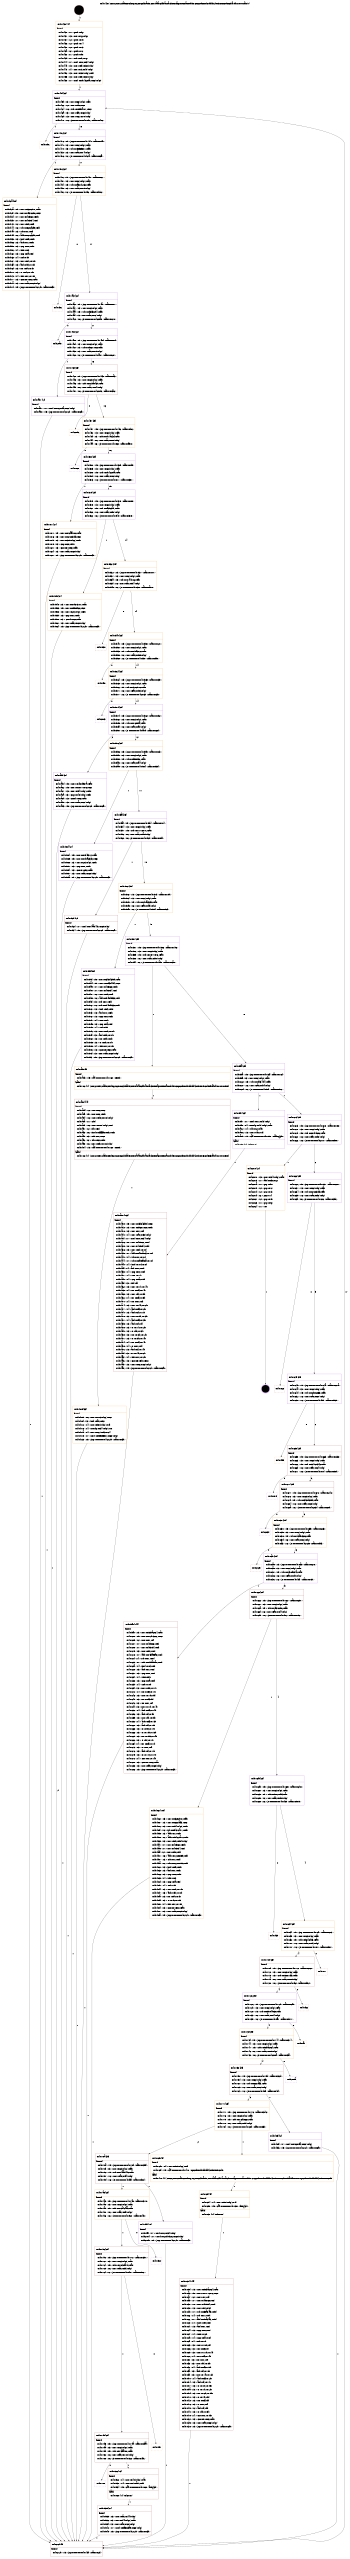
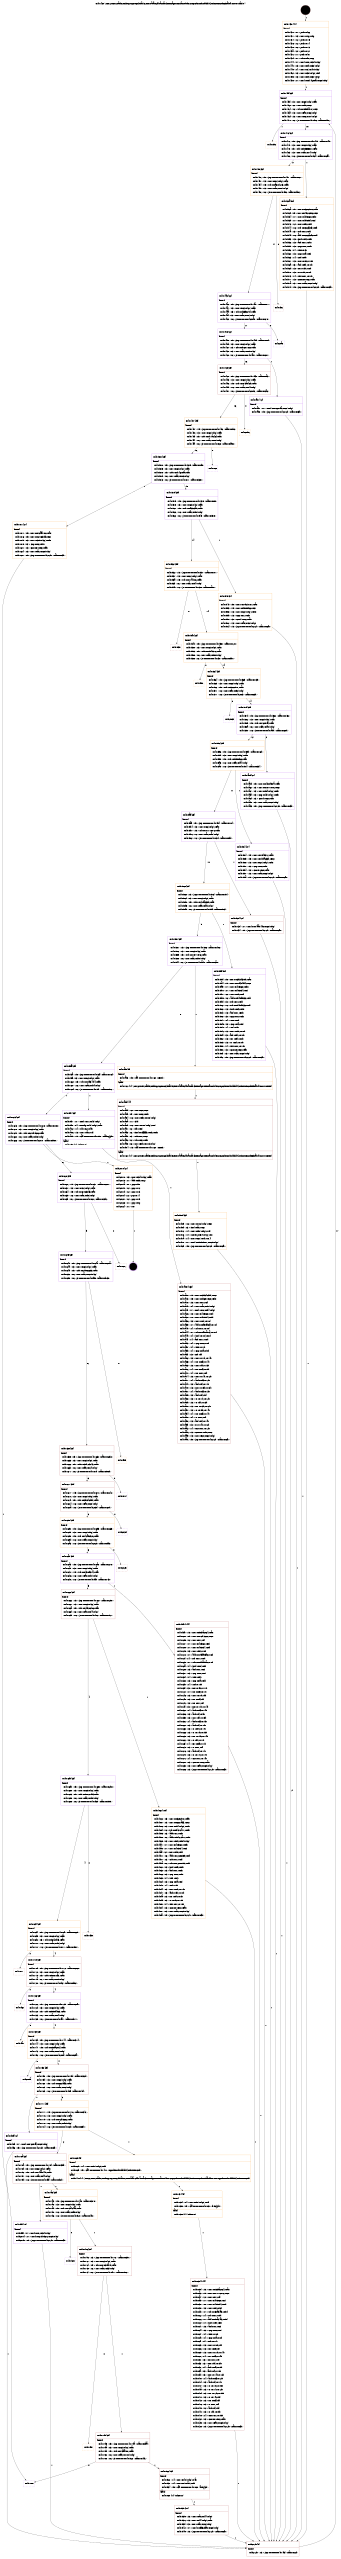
(46, 1550) -> (3, 1519)
